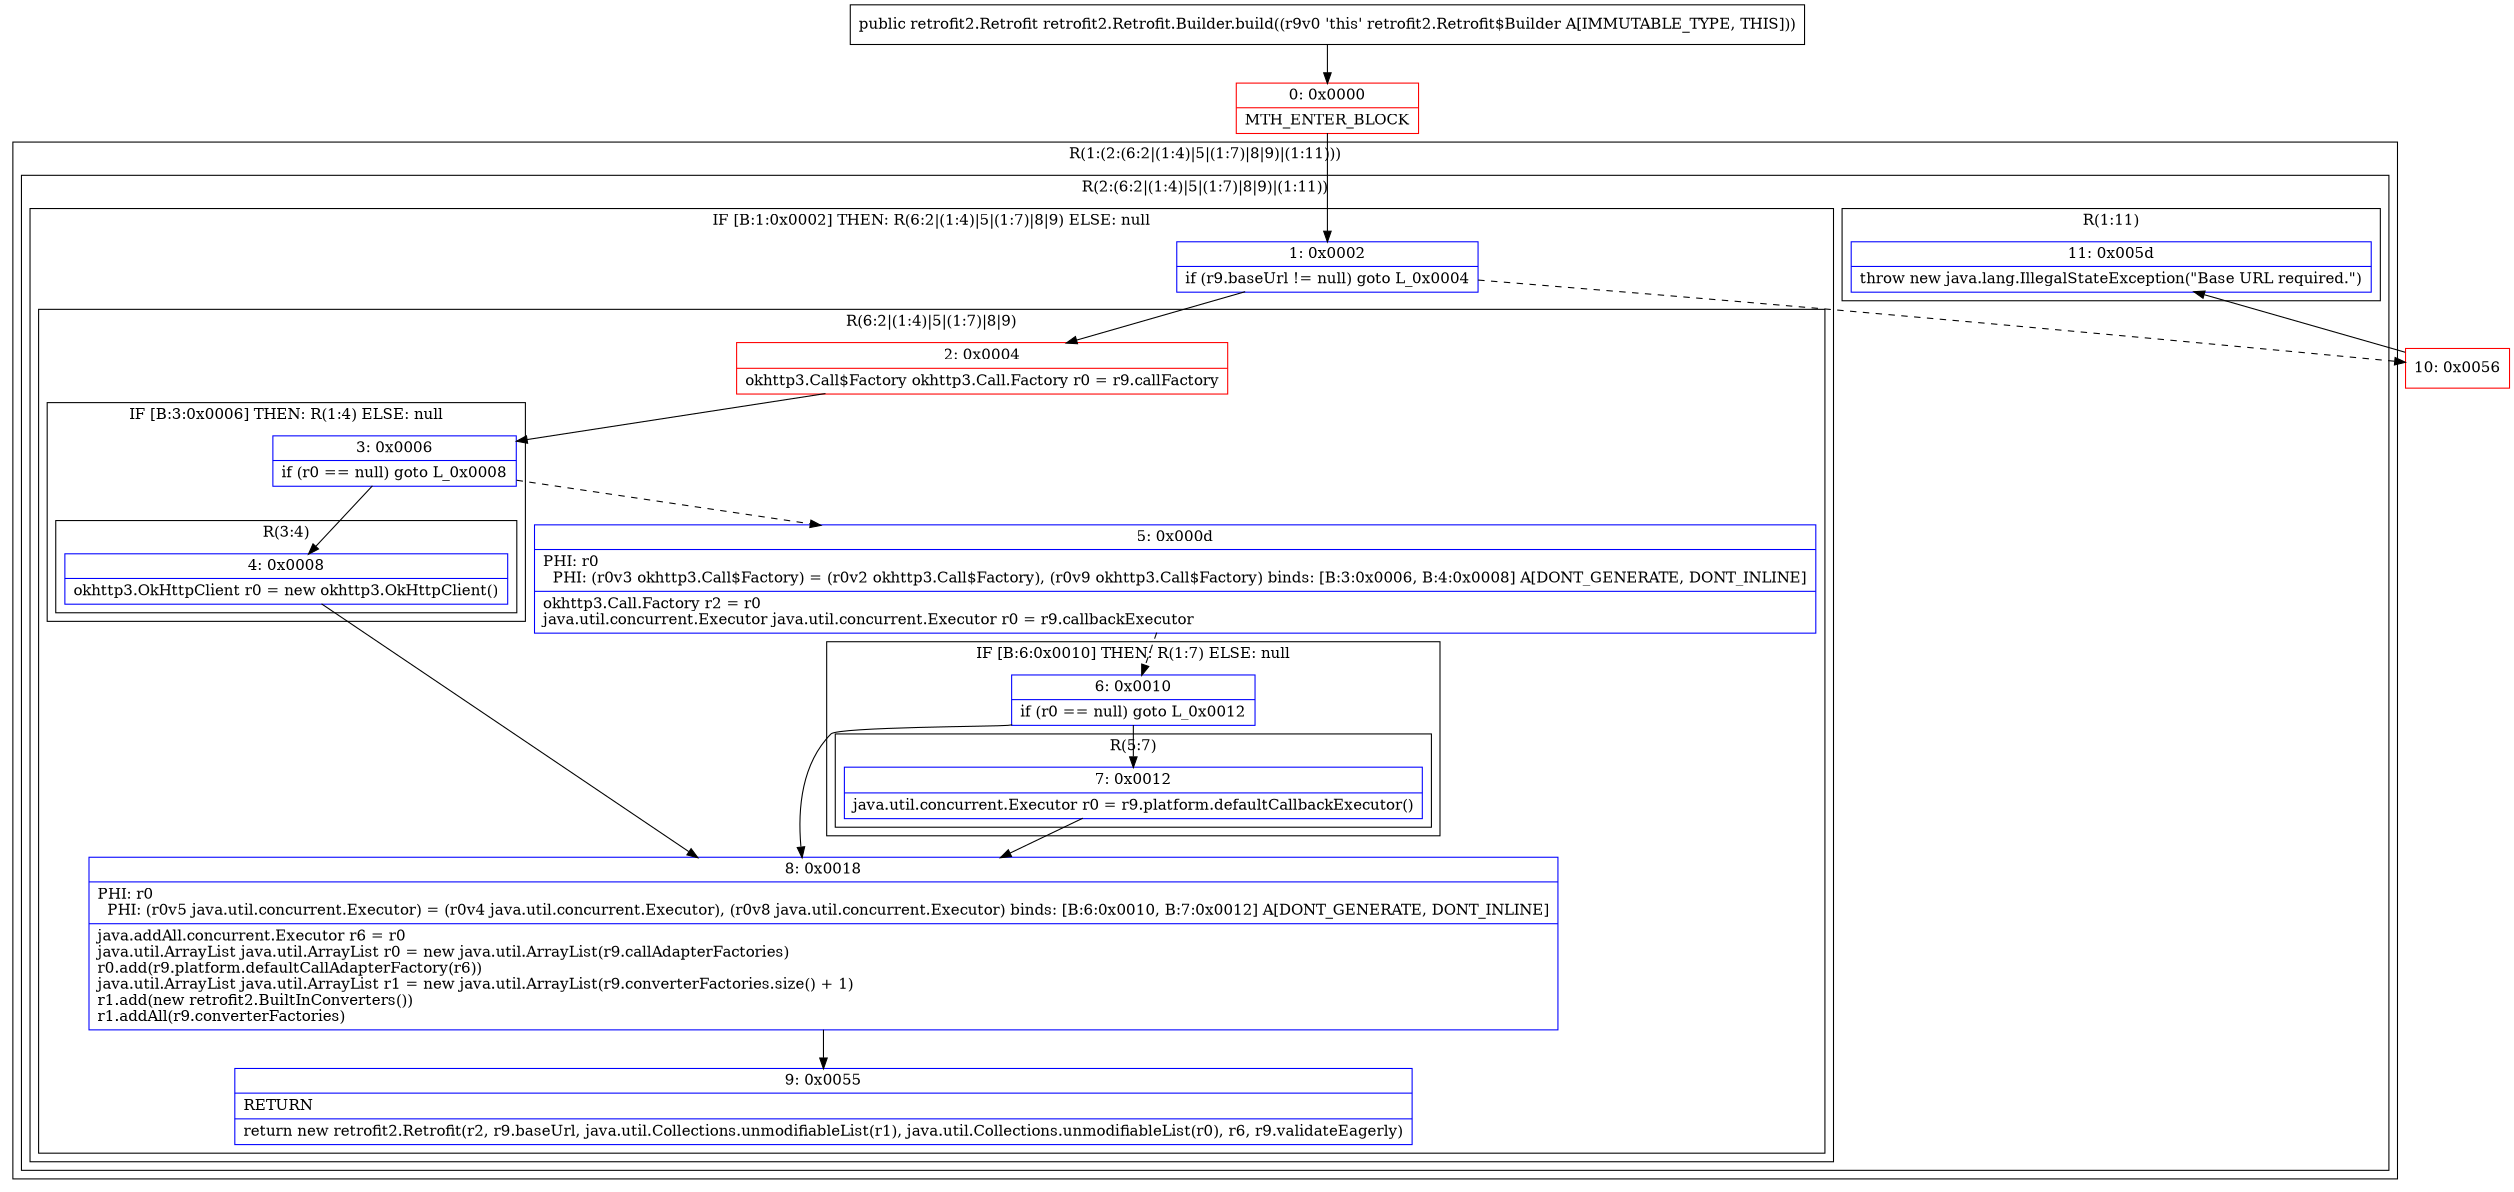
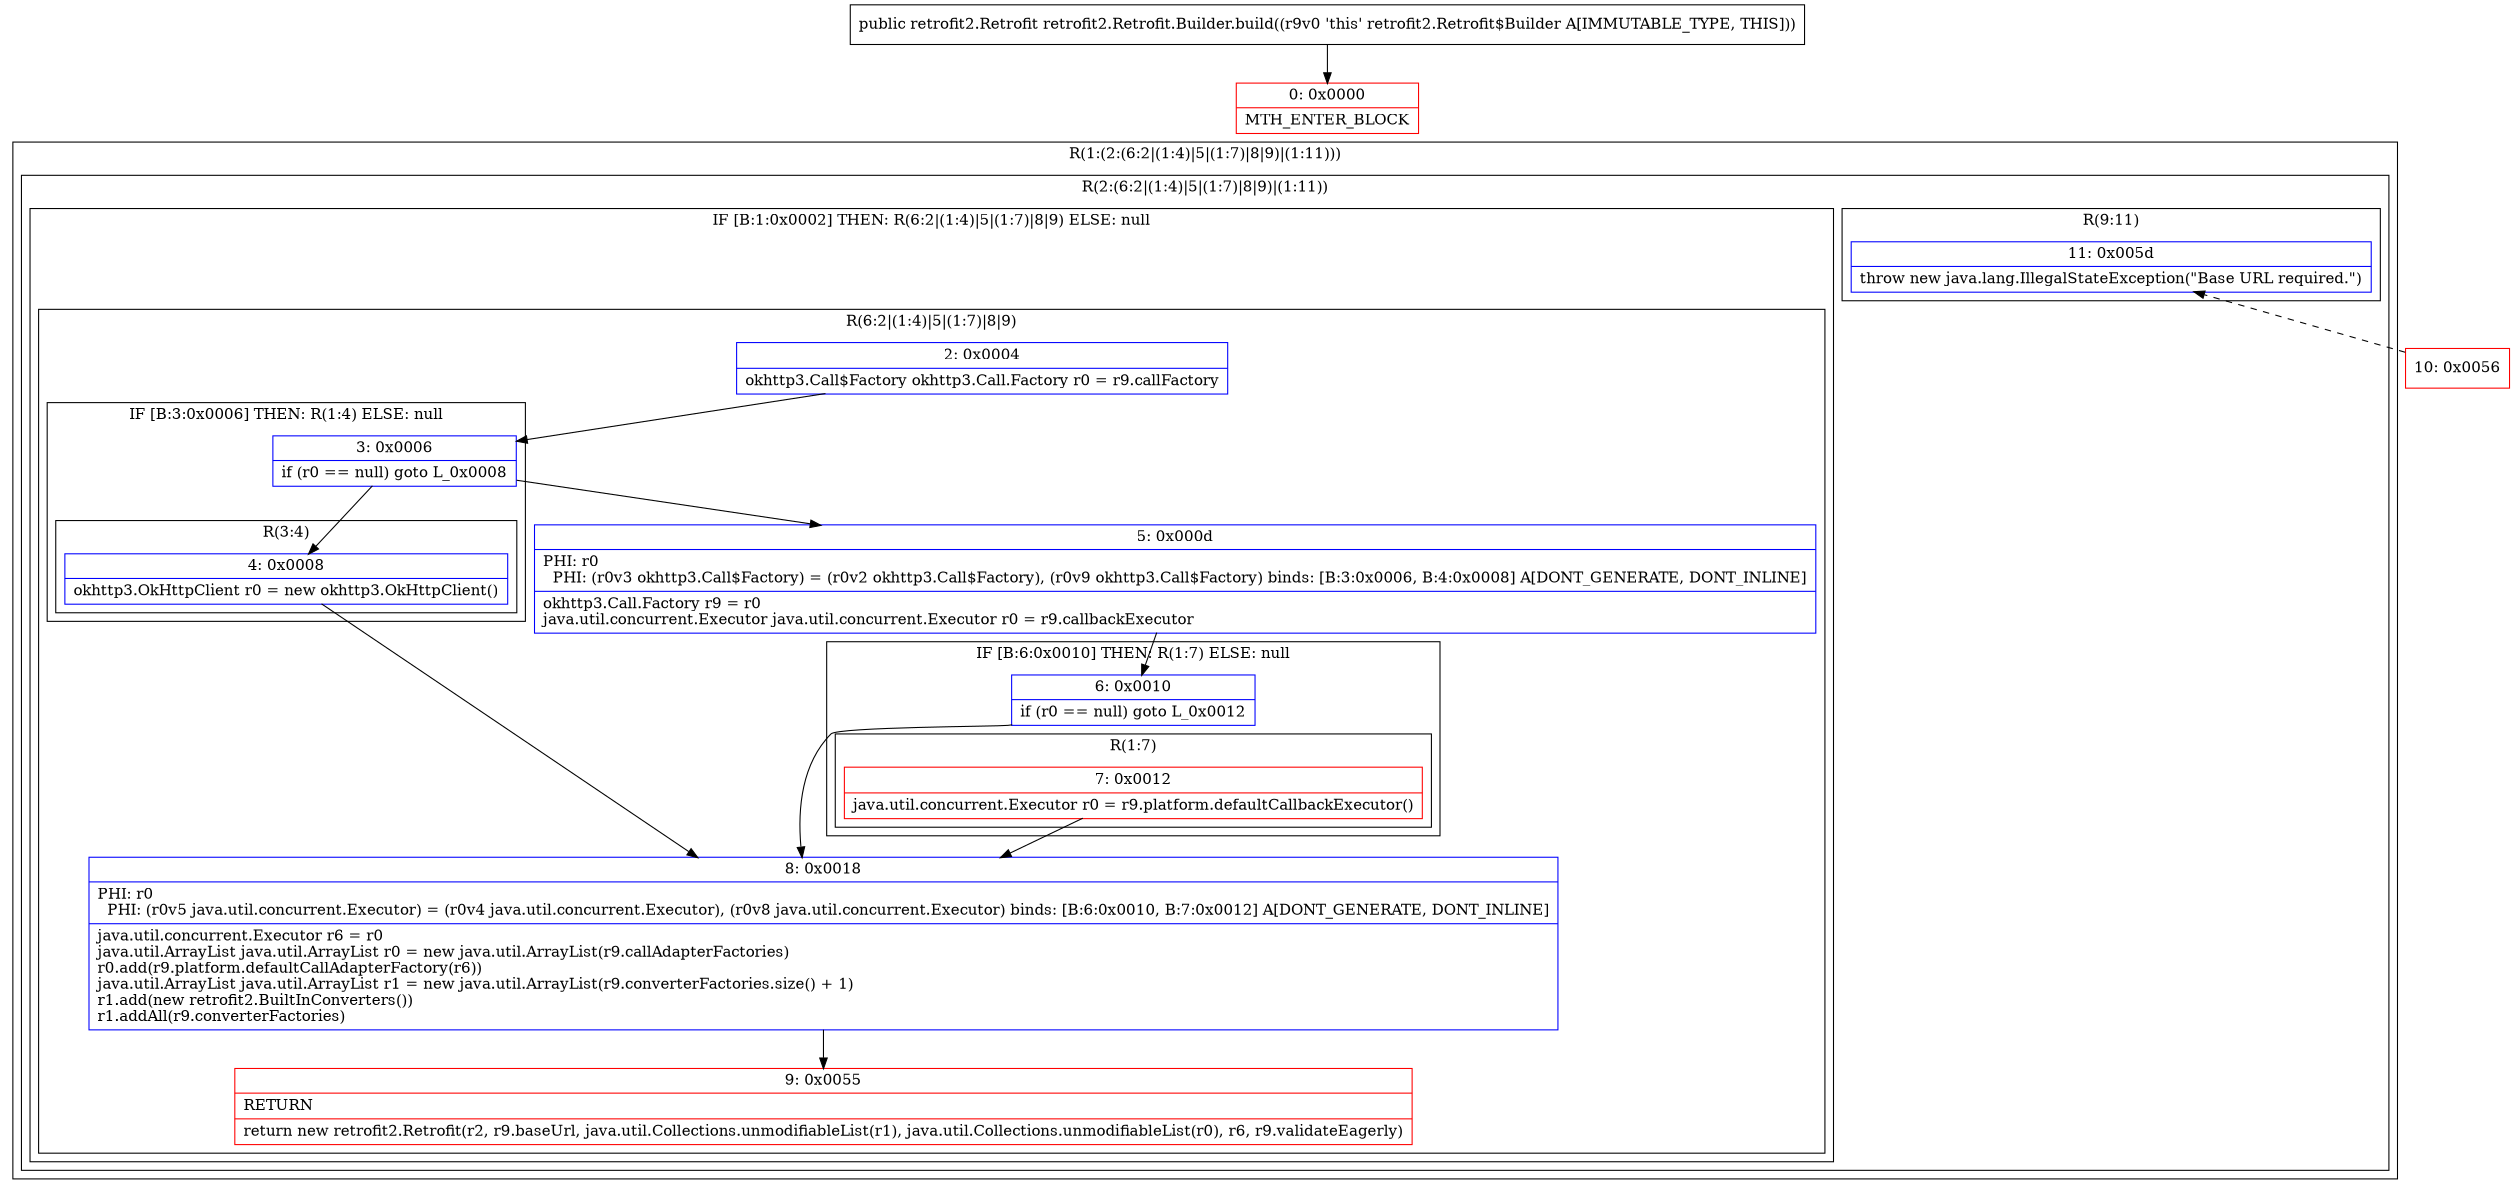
(2111, 221) -> (2111, 221)
(1327, 267) -> none
(2305, 323) -> (2305, 323)
(982, 368) -> (982, 368)
(663, 502) -> (663, 502)
(652, 604) -> (652, 604)
(1151, 649) -> (1151, 649)
(1133, 741) -> none
(1133, 746) -> (1133, 746)
(1133, 793) -> (1133, 793)
(252, 936) -> (241, 936)
(823, 1107) -> (823, 1107)
